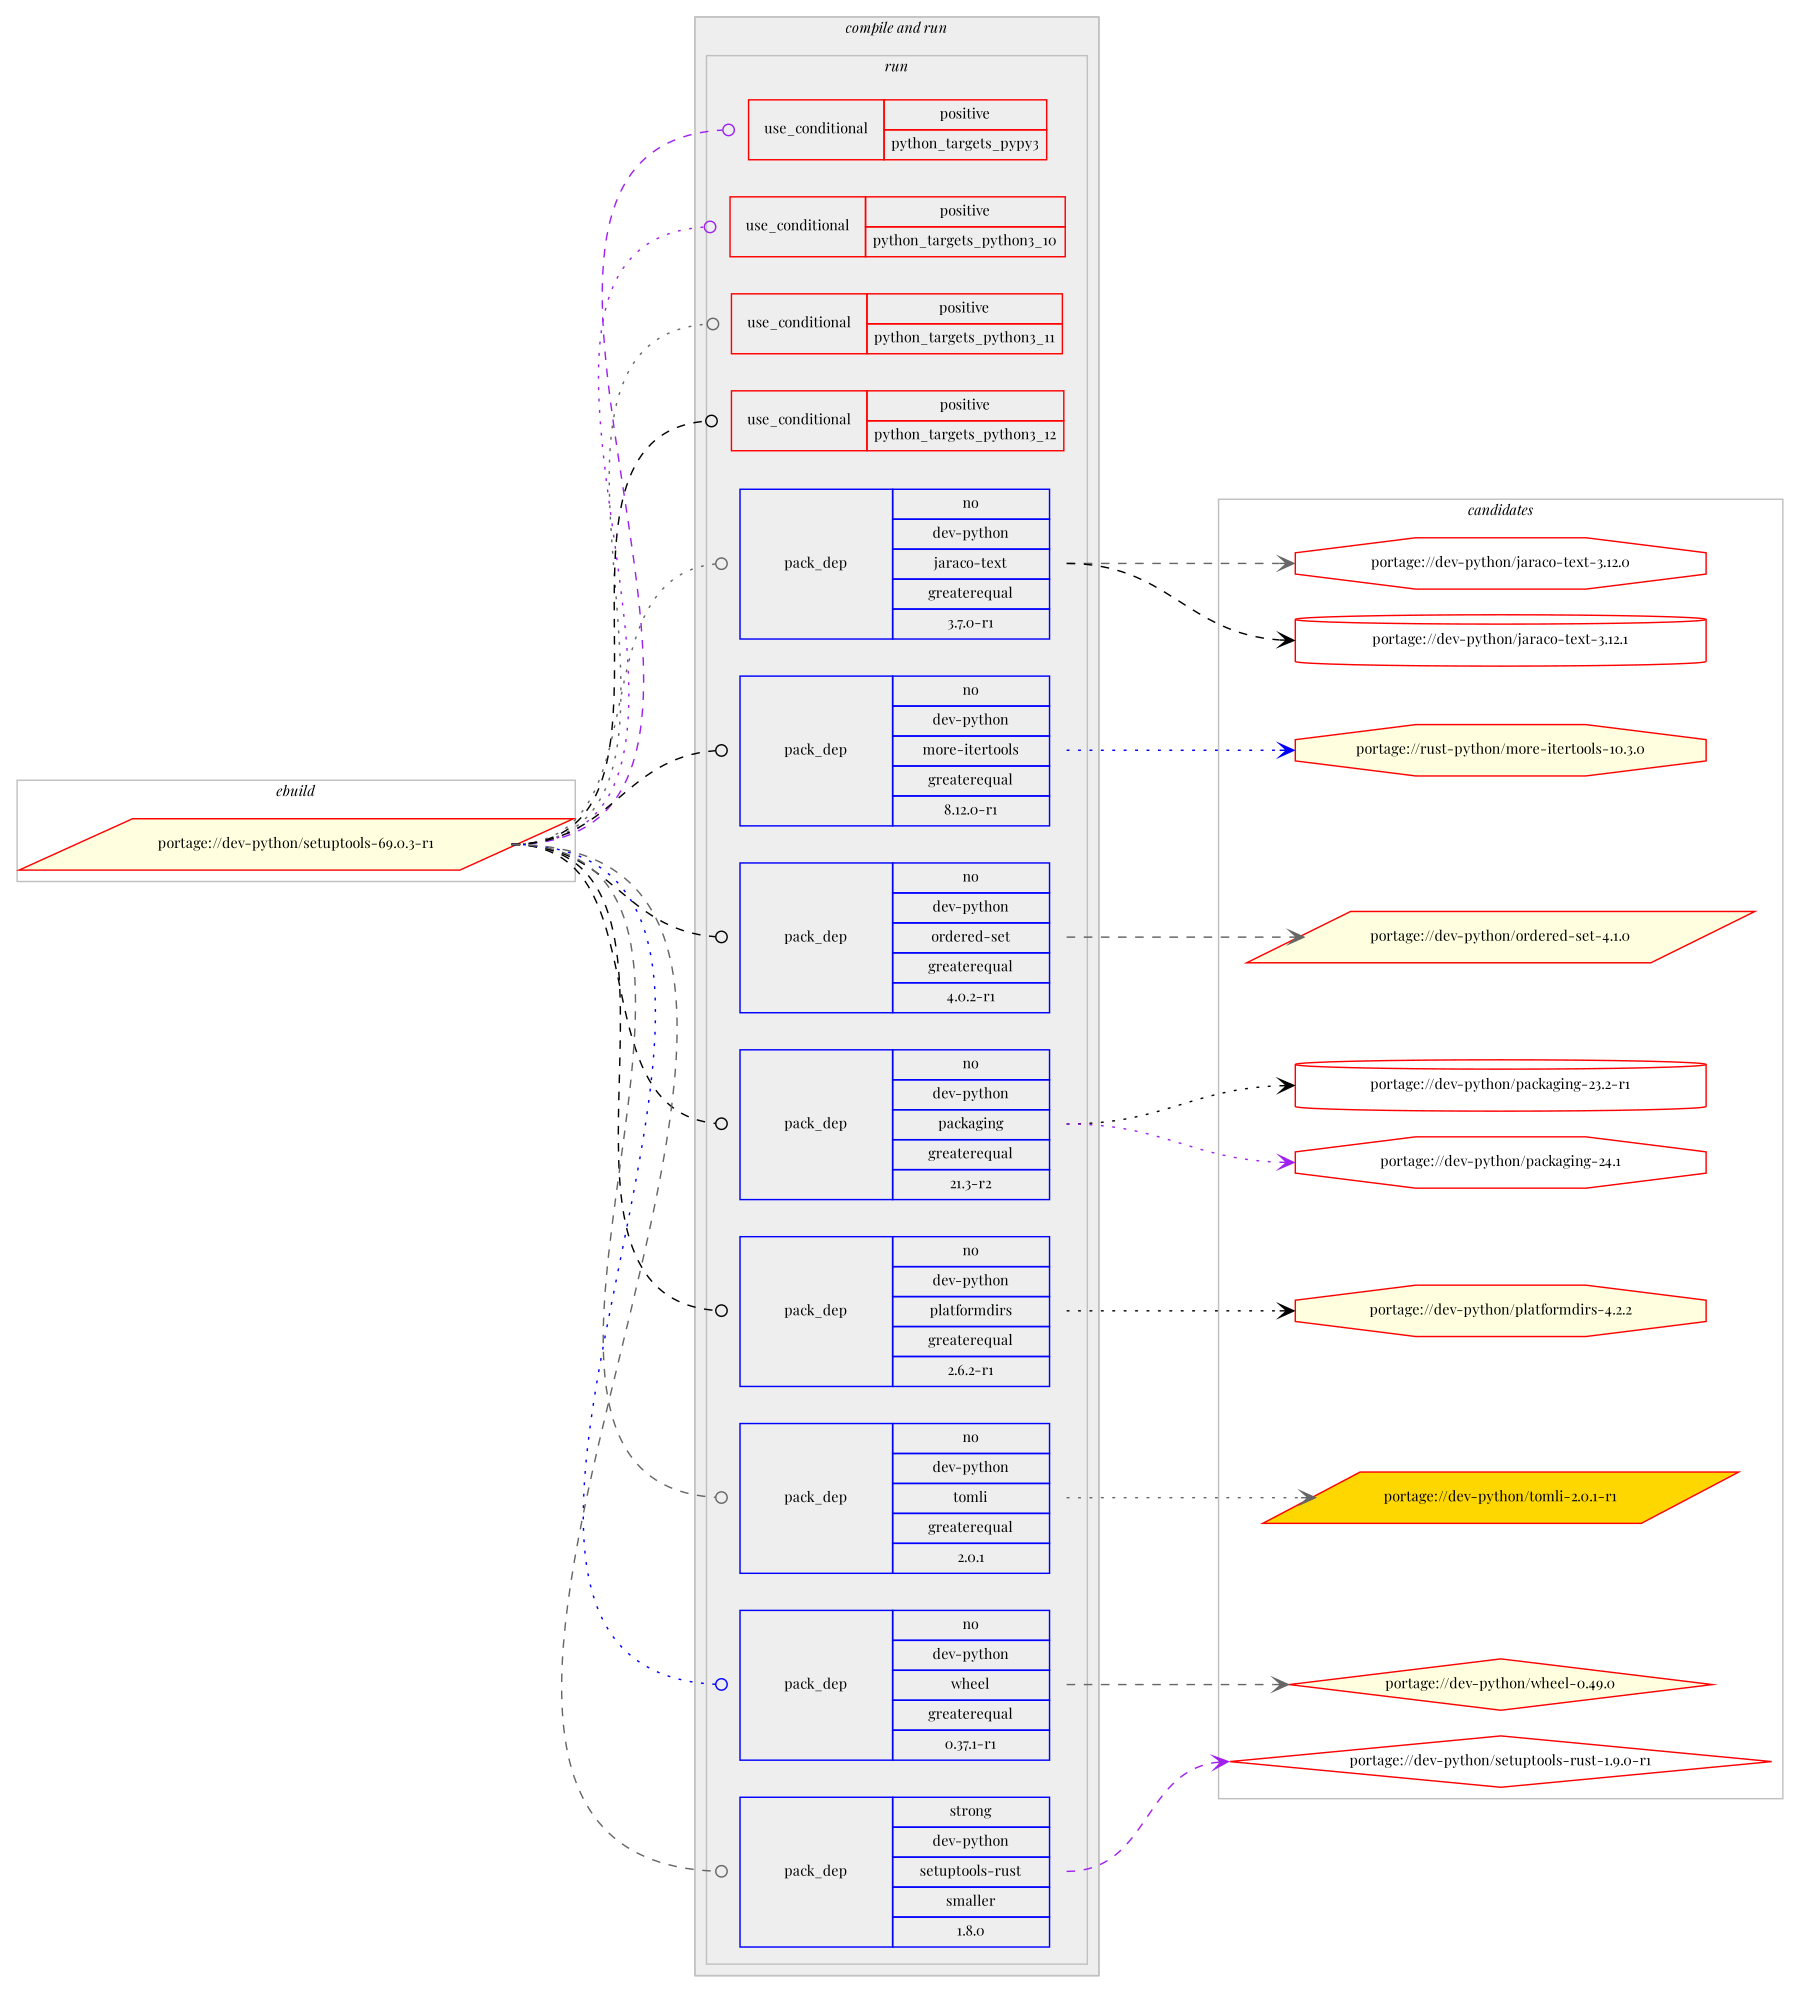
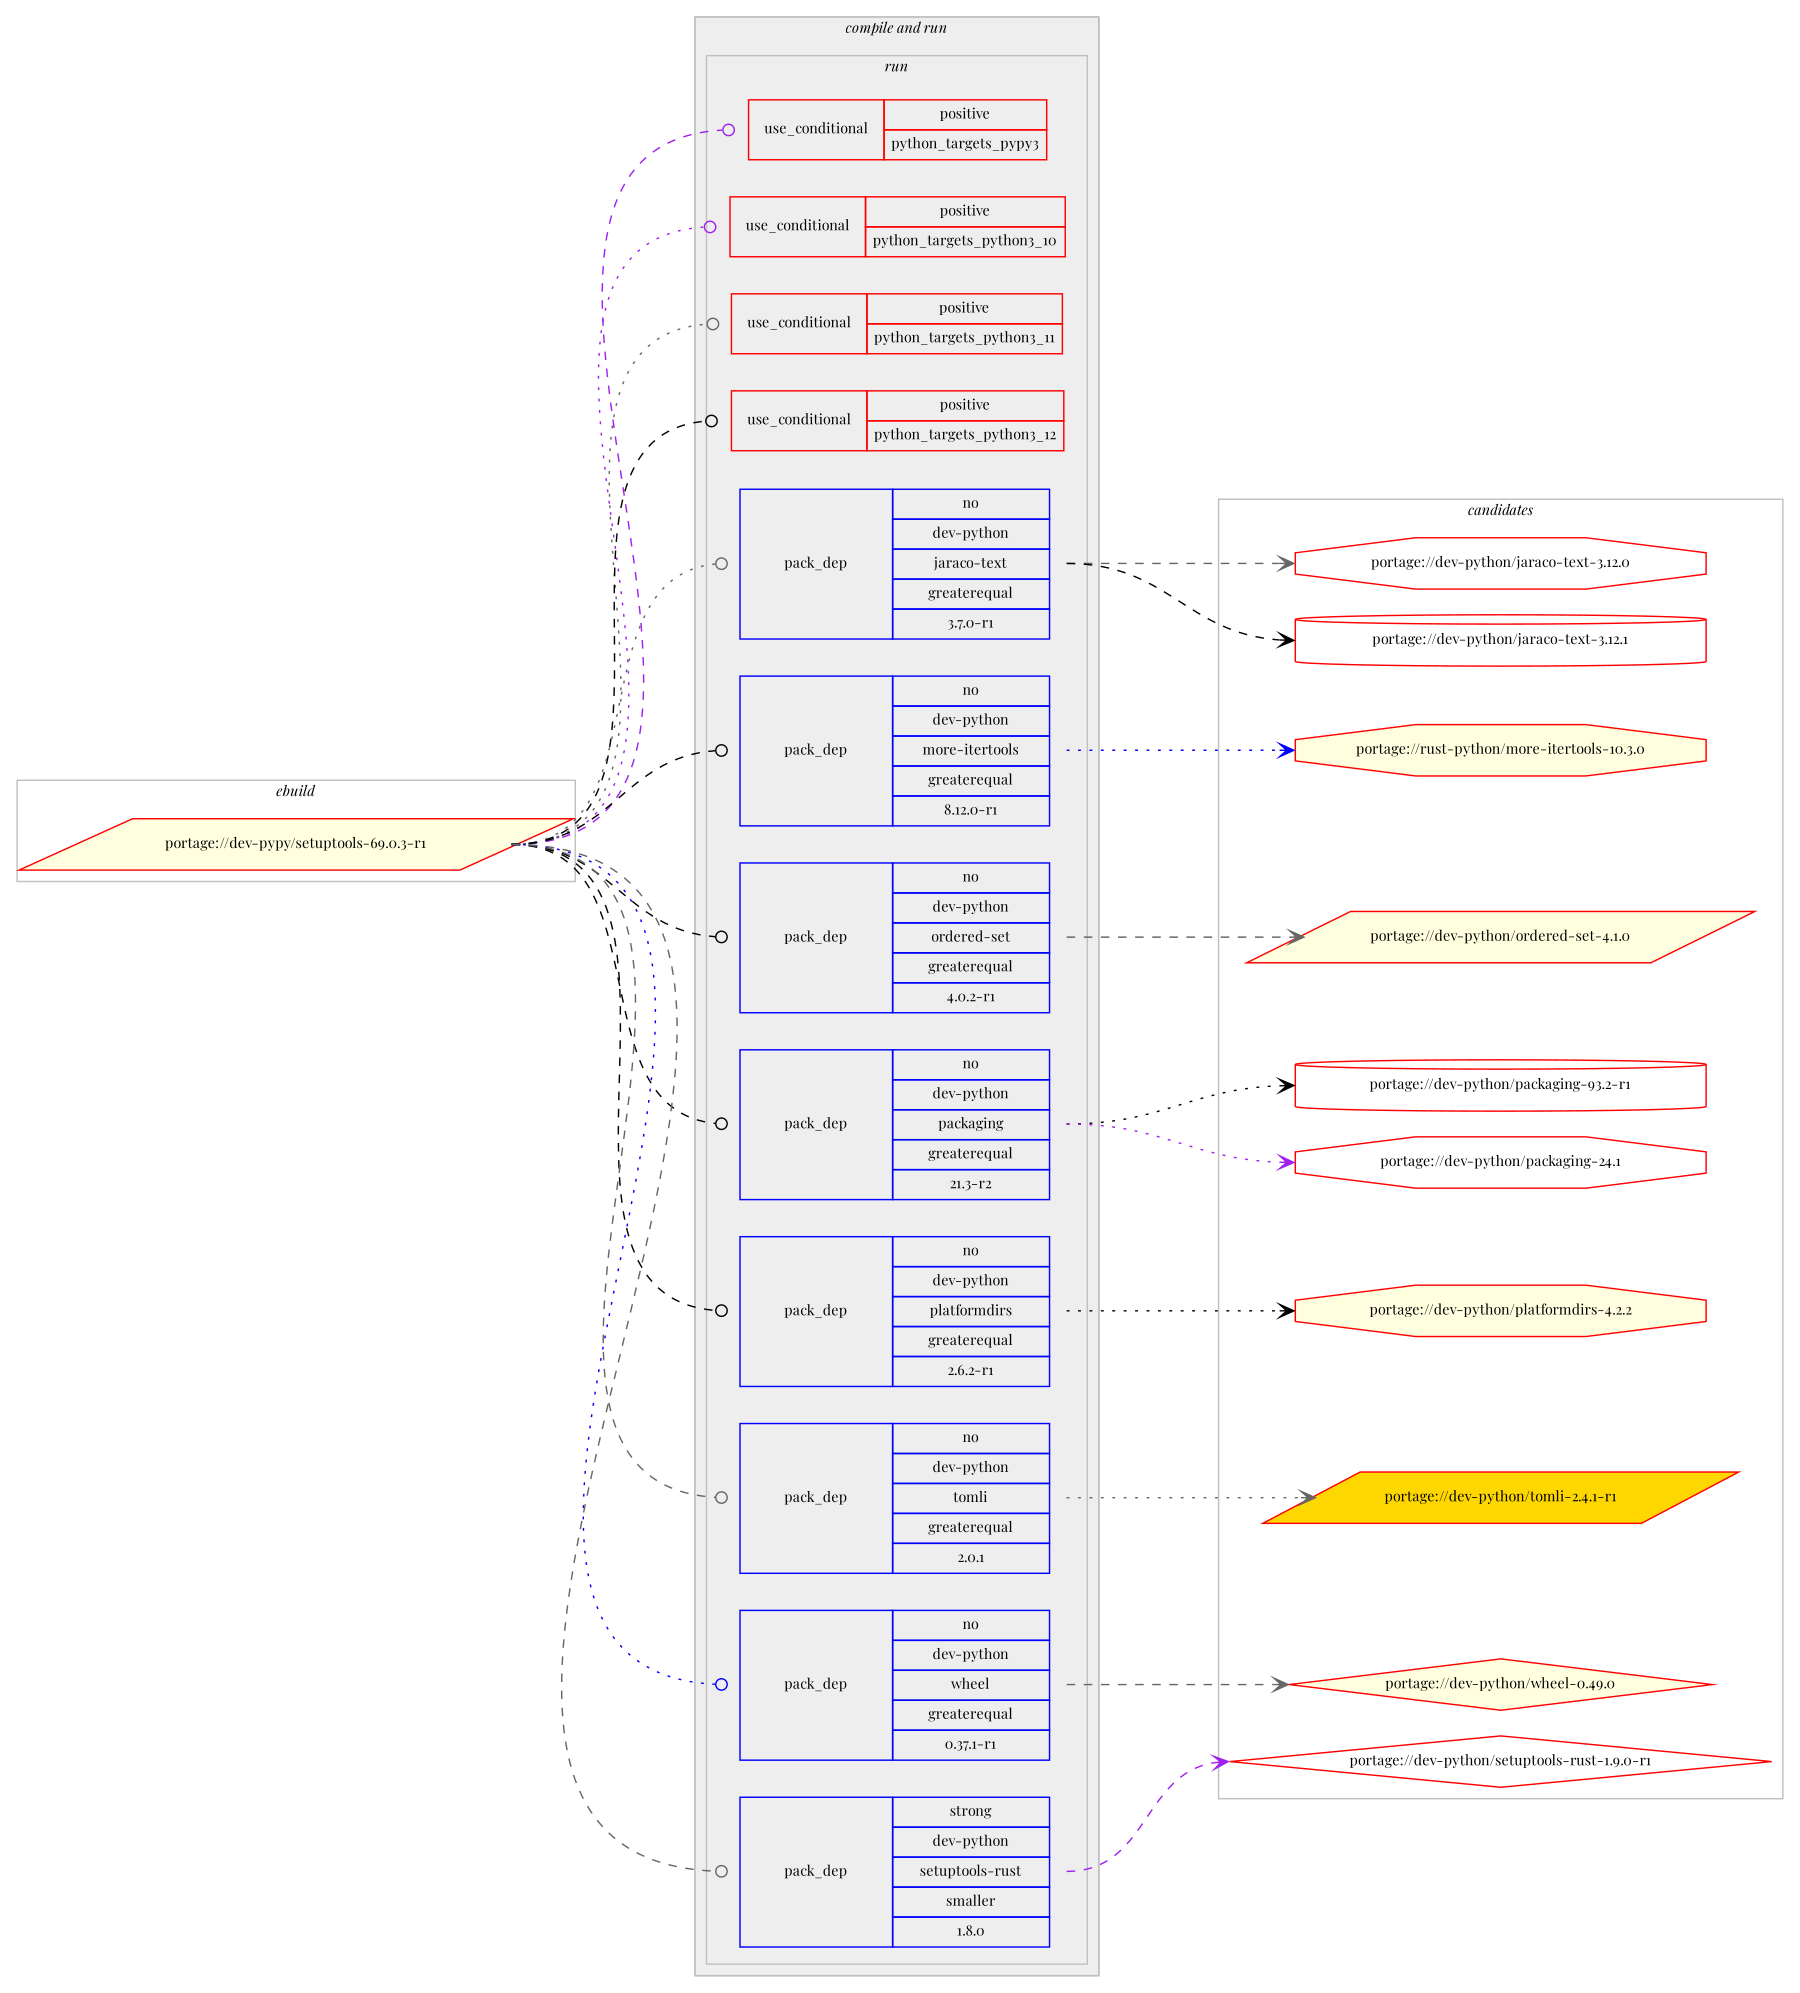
(296, 844) -> (296, 844)
(1501, 1085) -> (1501, 1085)
(1501, 1498) -> (1501, 1498)
